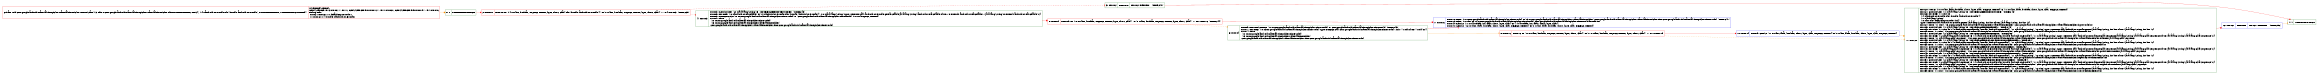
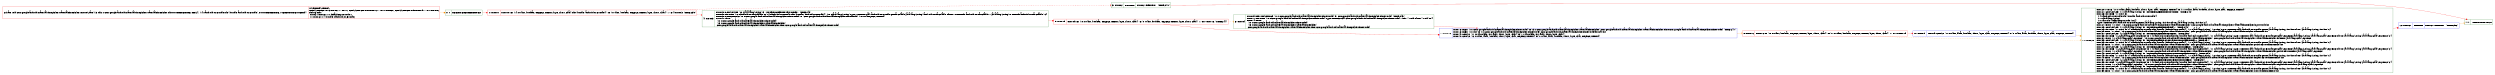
(464, 12) -> (467, 13)
(1463, 33) -> (1739, 33)
